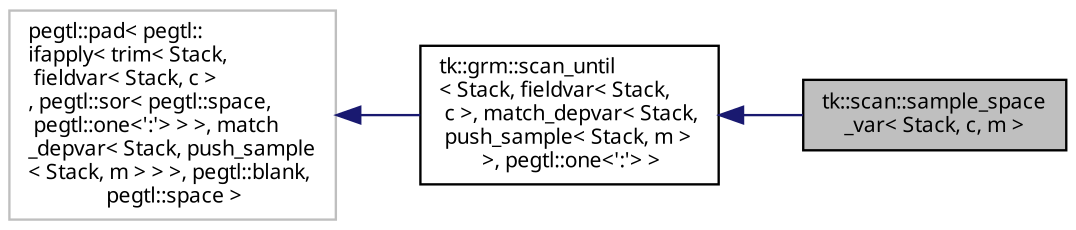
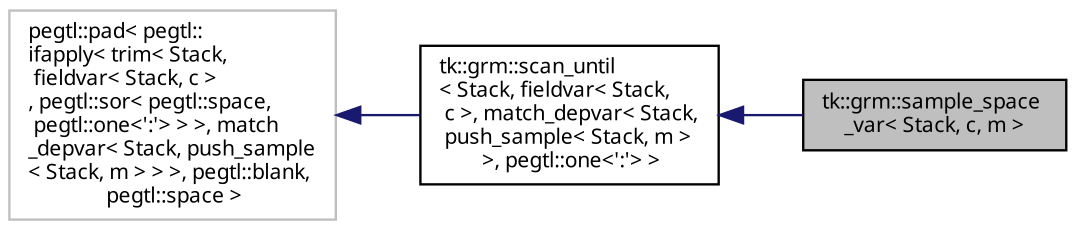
(935, 115) -> (935, 115)
